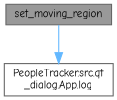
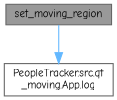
(59, 80) -> (59, 80)
